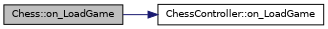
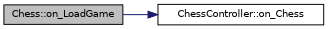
(241, 15) -> (241, 15)
